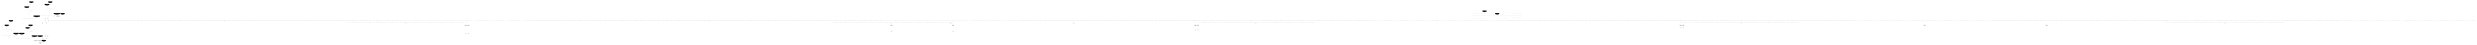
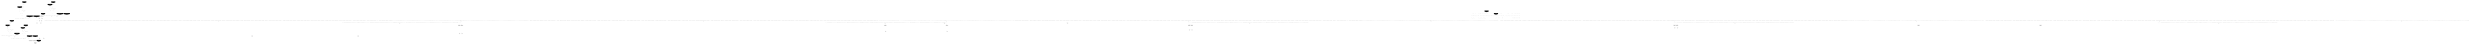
none -> (60, 14)
none -> (30, 16)
(22, 34) -> none
